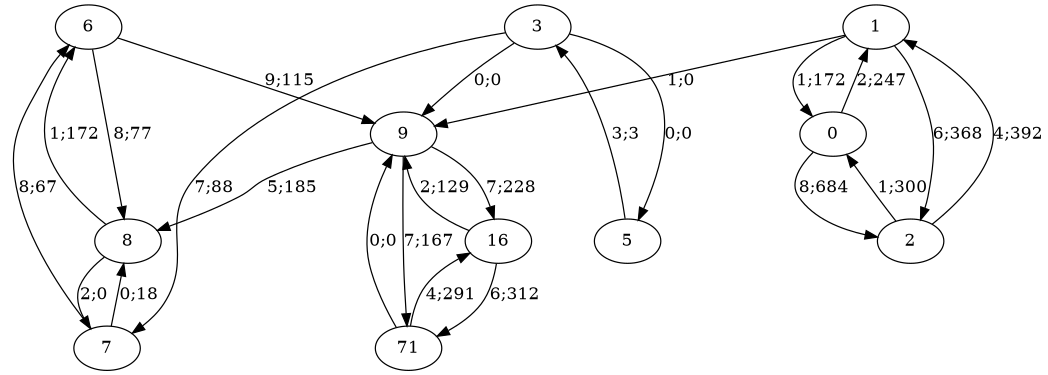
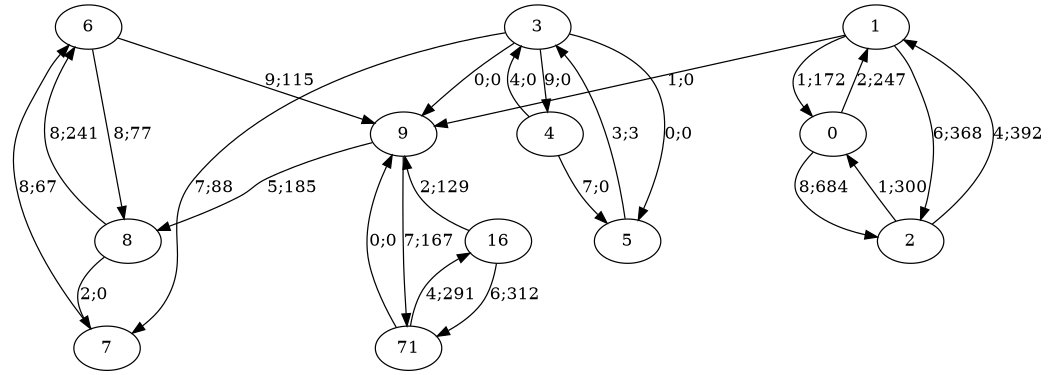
(74, 134) -> (74, 134)
none -> (550, 134)
(467, 171) -> none
(116, 301) -> none
